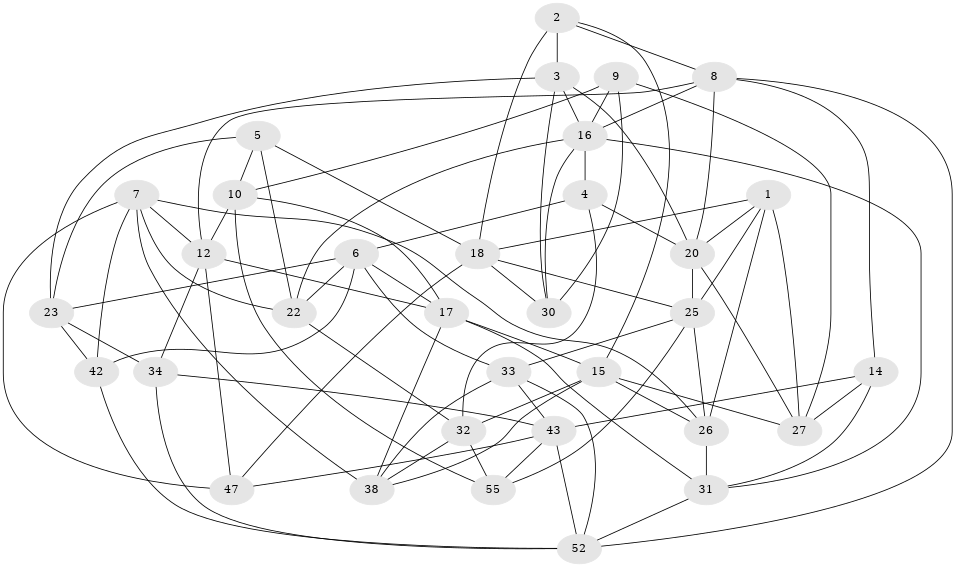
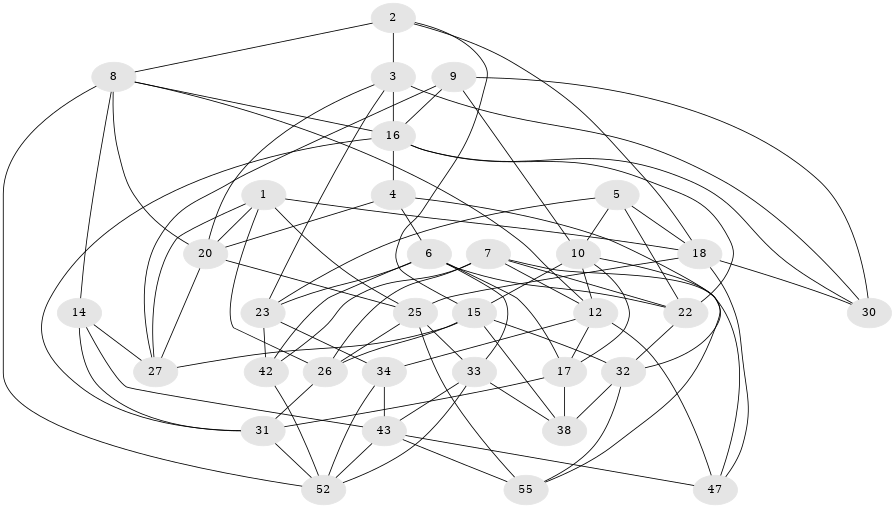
(546, 350) -> (514, 290)
(226, 370) -> none
